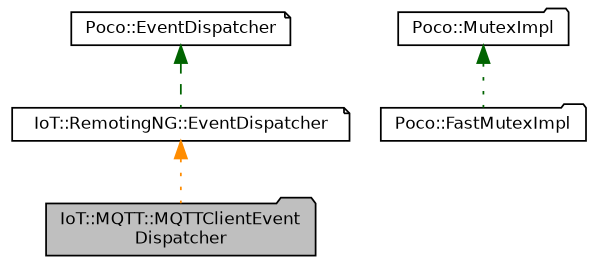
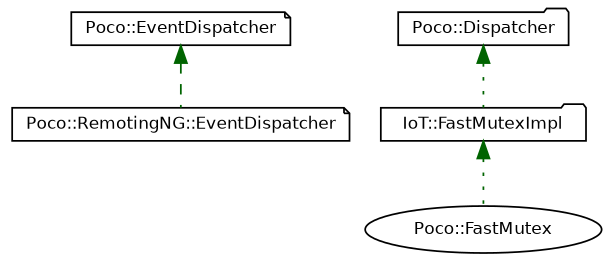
(483, 29) -> (483, 29)
(181, 124) -> (181, 124)
(483, 124) -> (483, 124)
(181, 230) -> none
none -> (483, 230)
